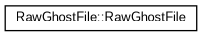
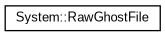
(101, 18) -> (83, 18)
